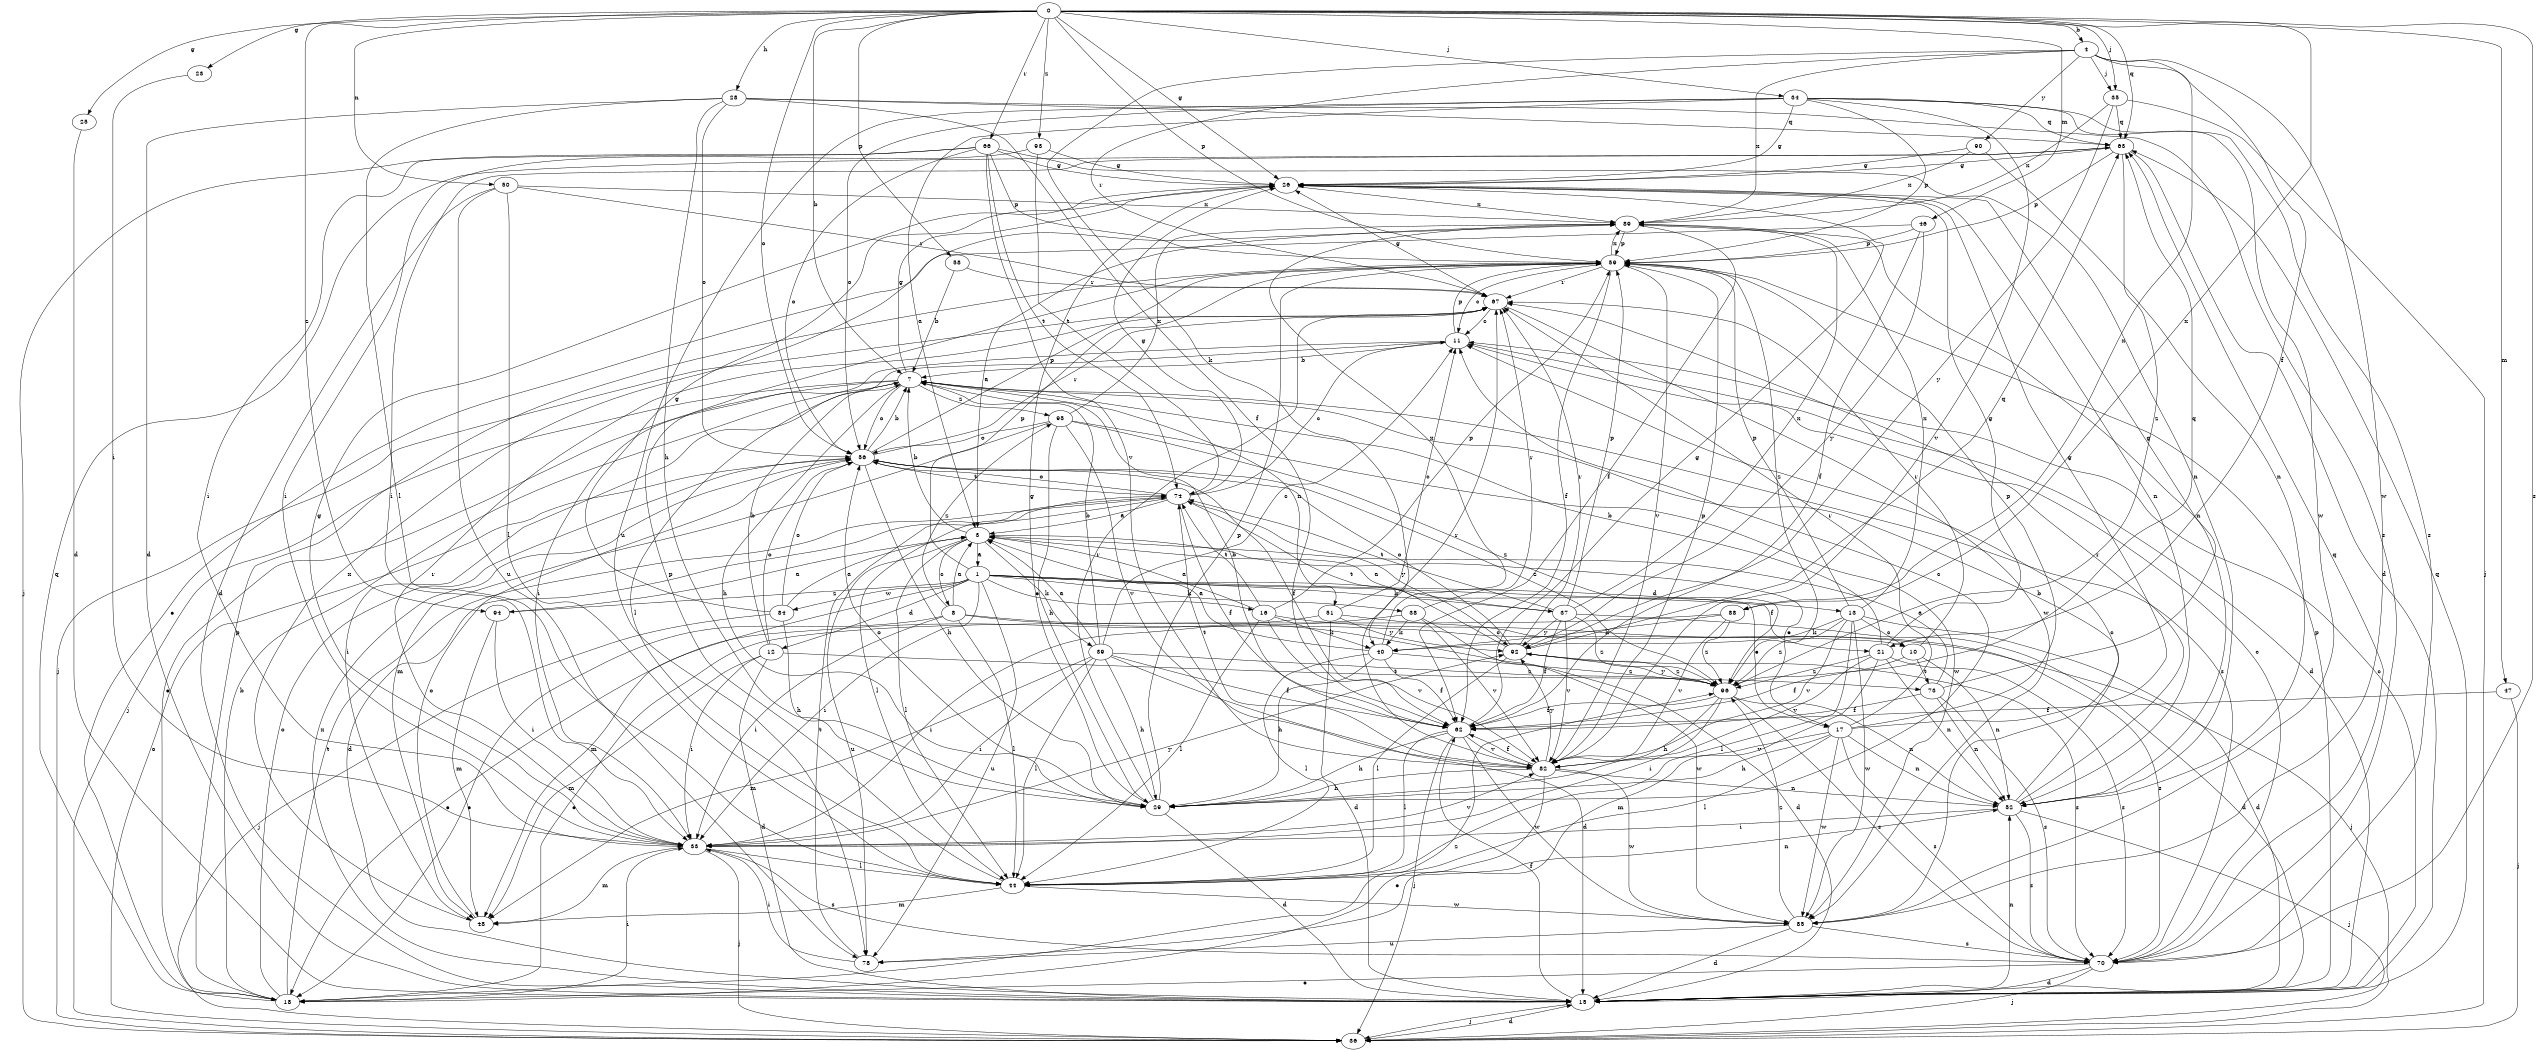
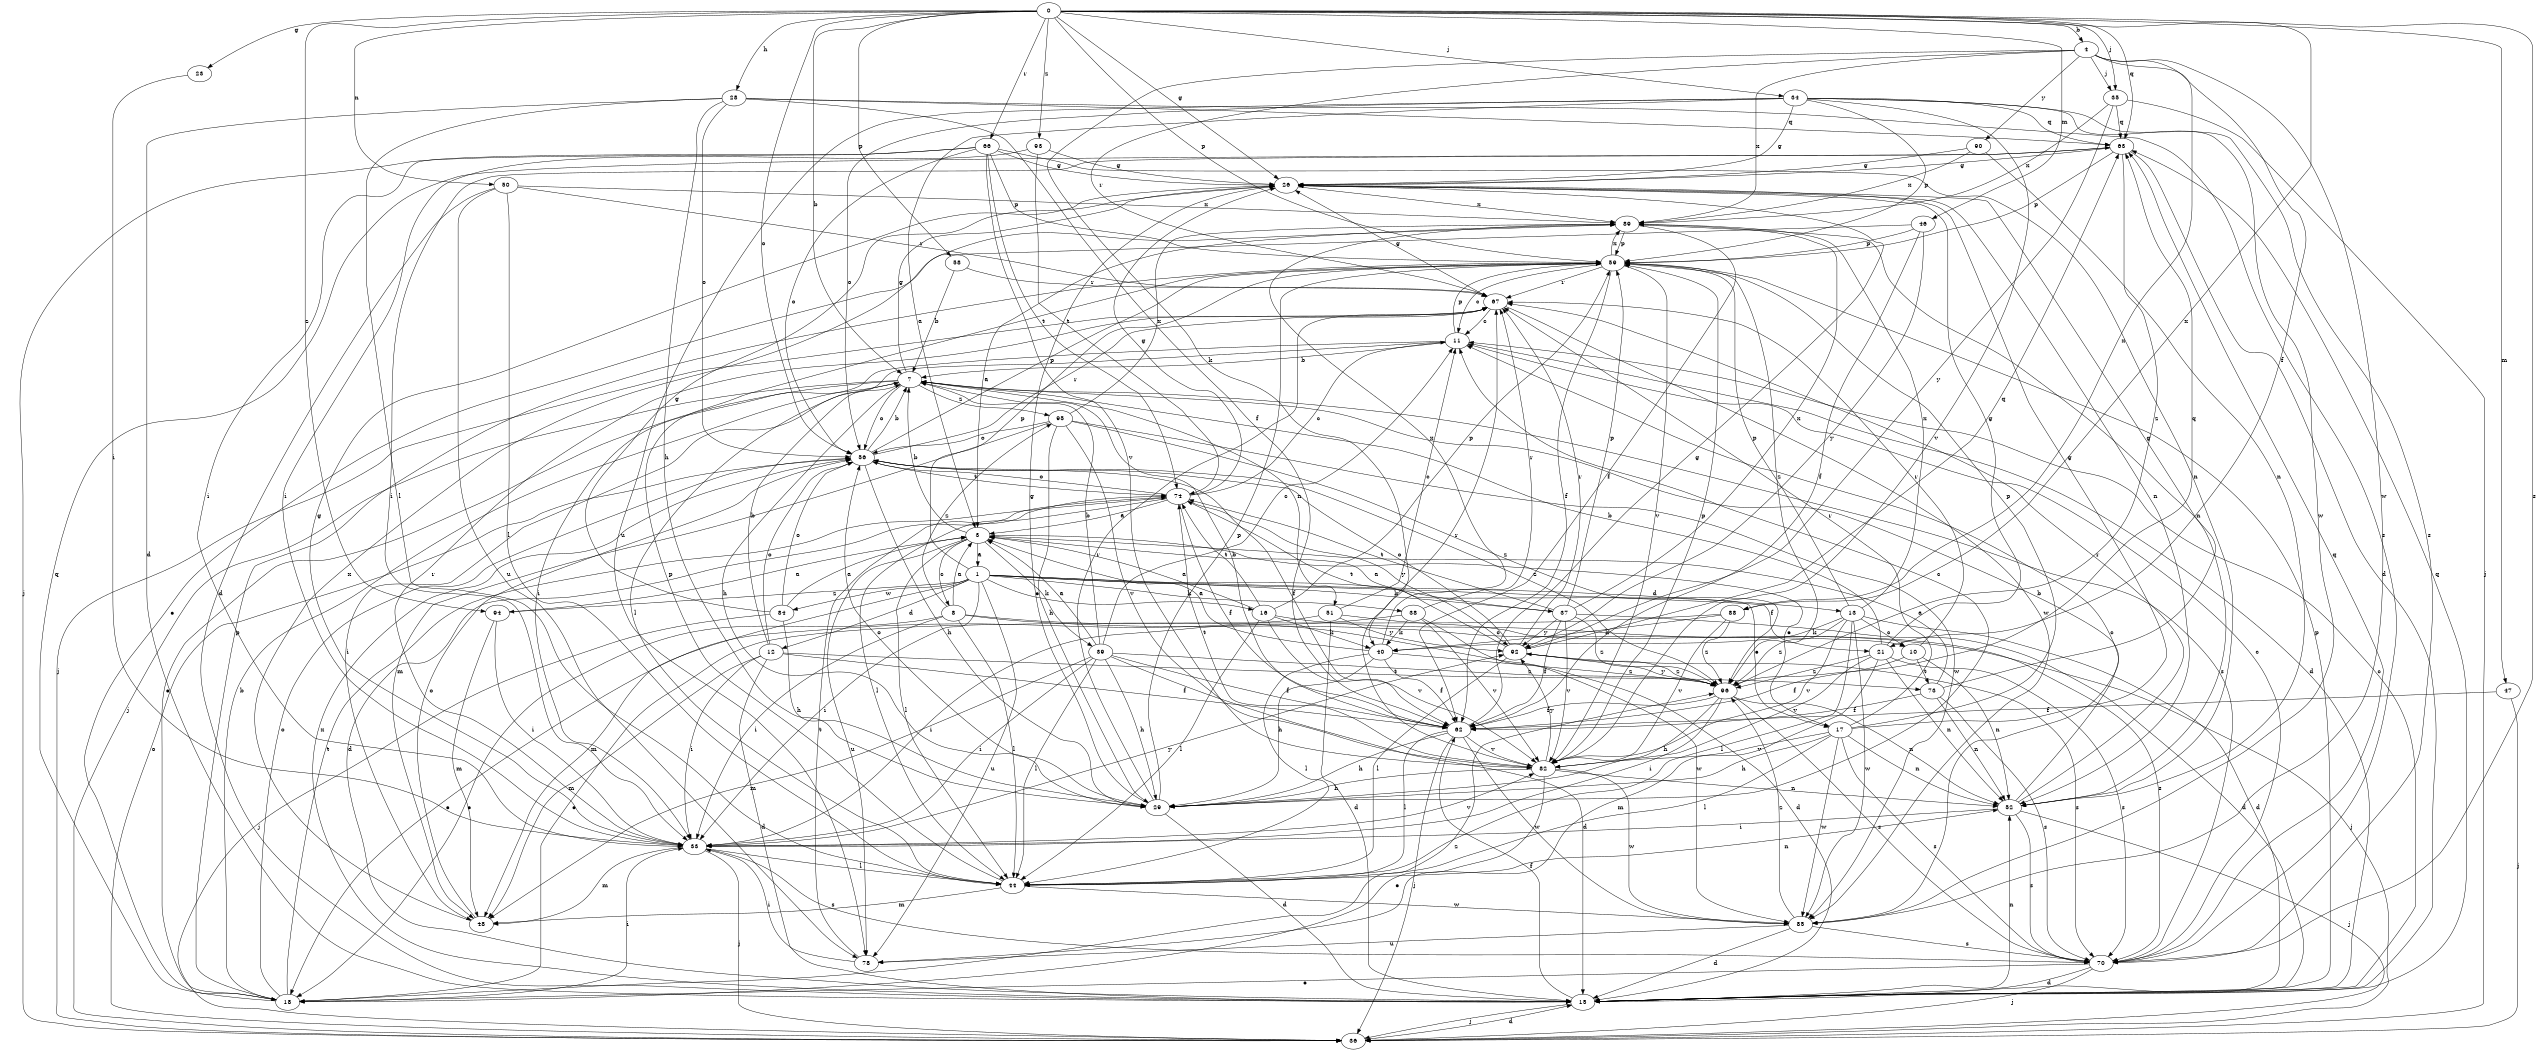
(84, 122) -> none
(1503, 751) -> (1113, 691)
